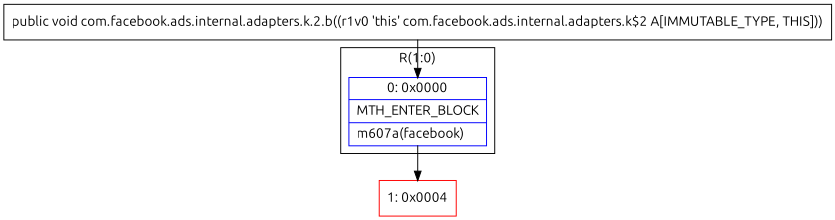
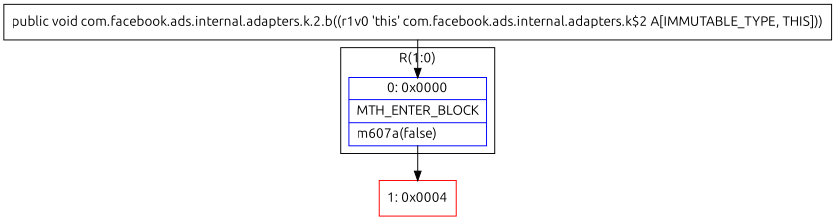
(411, 134) -> (397, 134)
